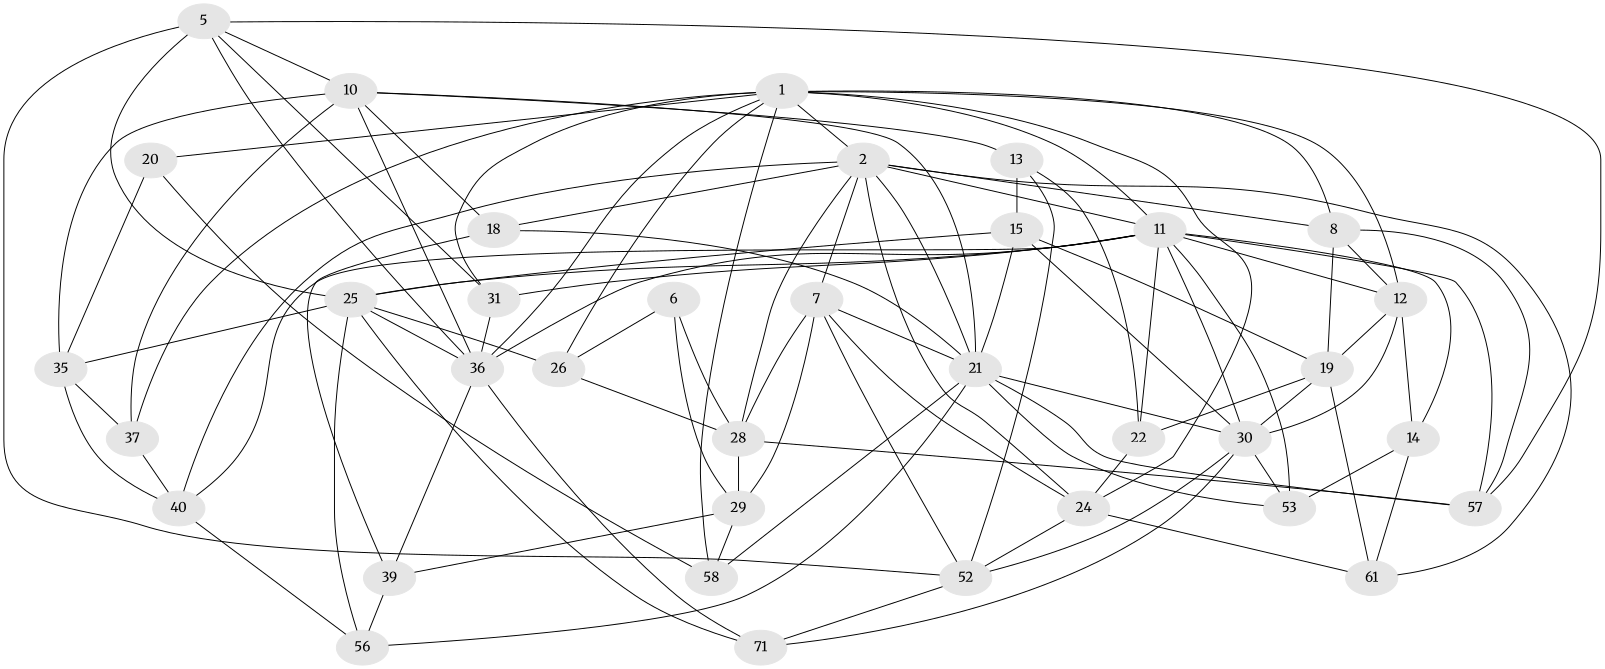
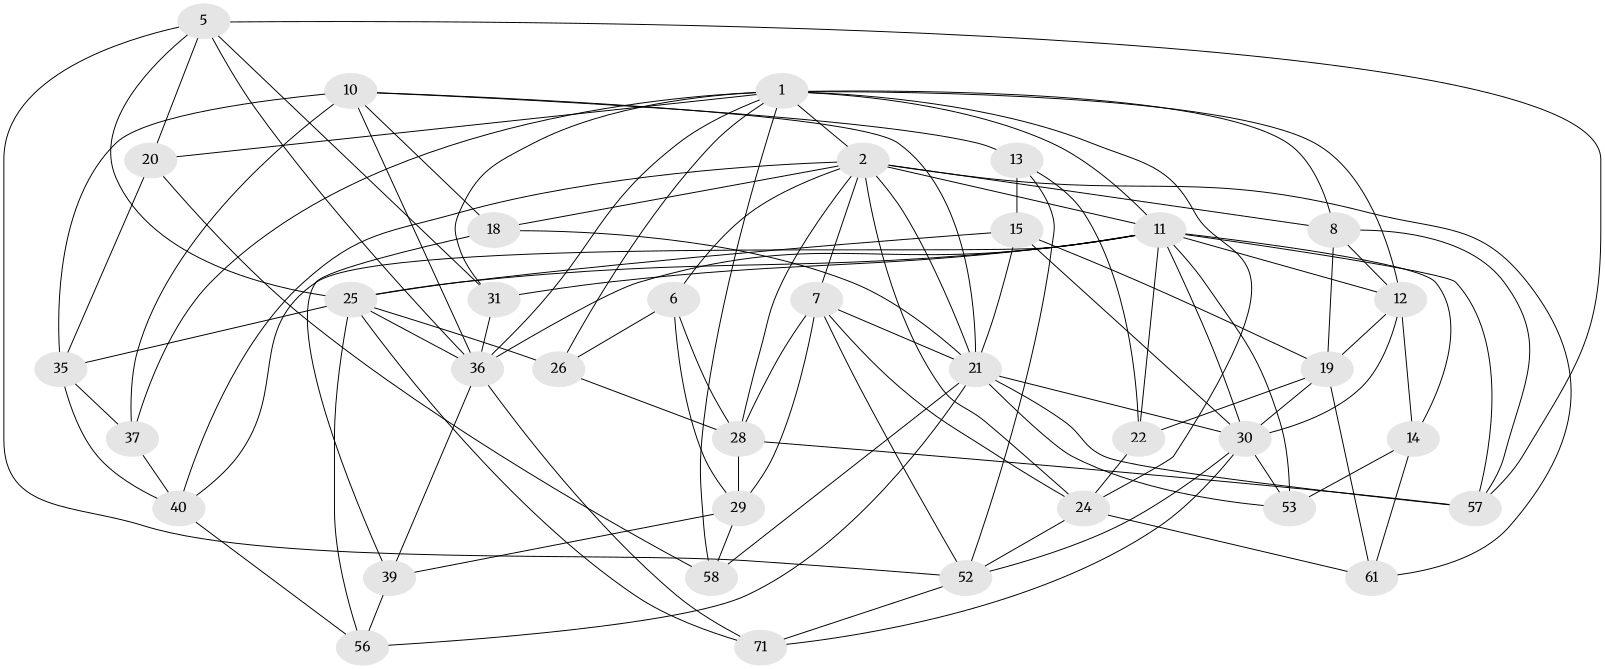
(277, 56) -> (177, 91)
none -> (756, 209)
